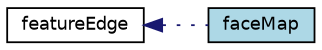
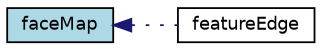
(185, 25) -> (155, 25)
